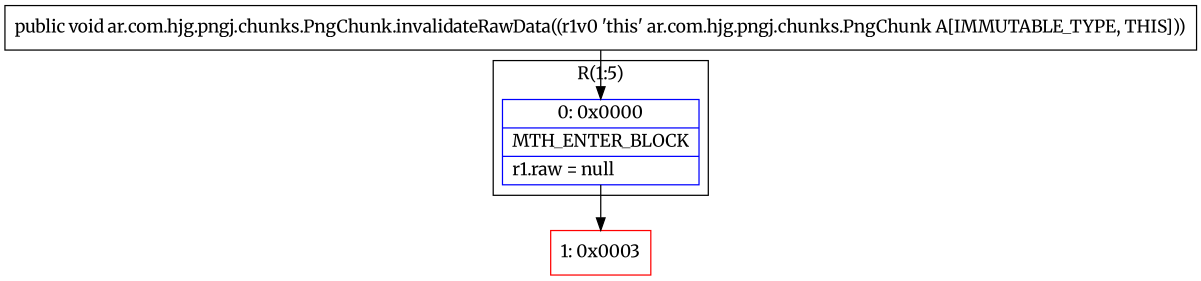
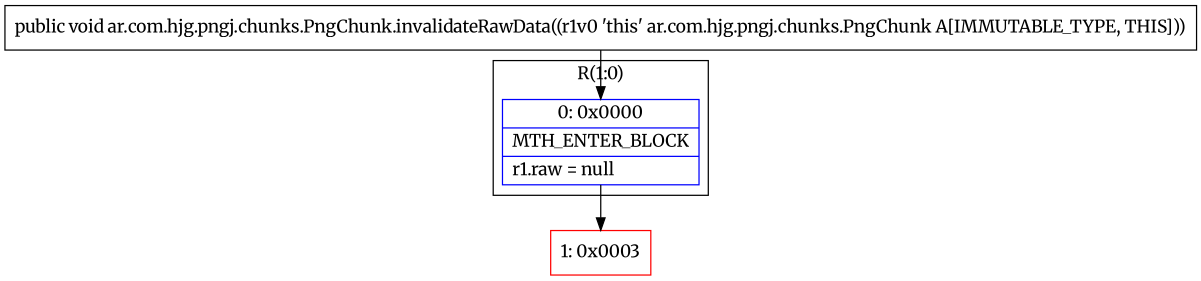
(601, 75) -> (601, 75)
